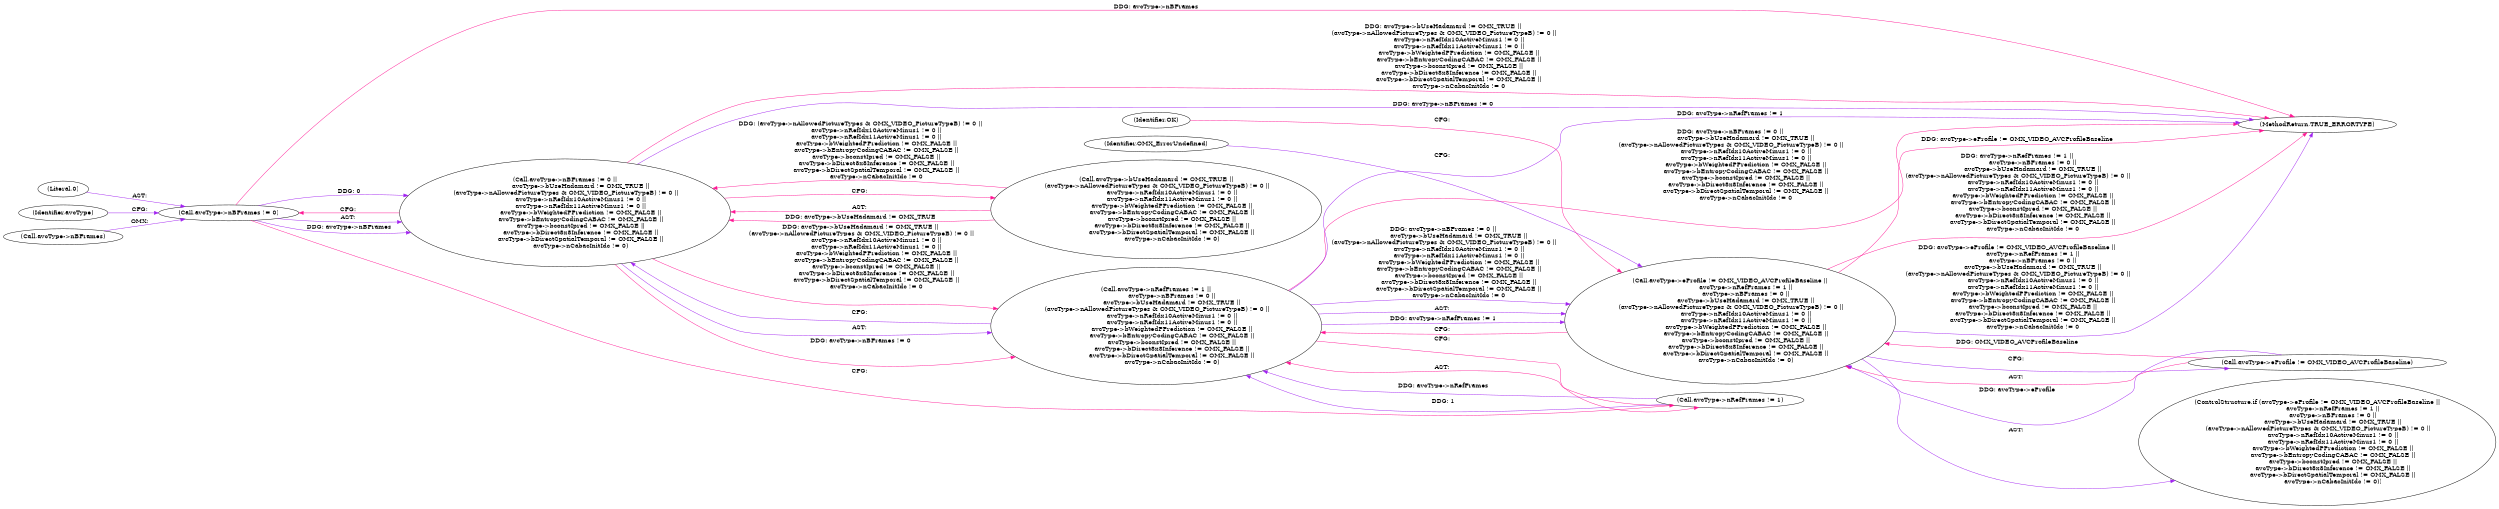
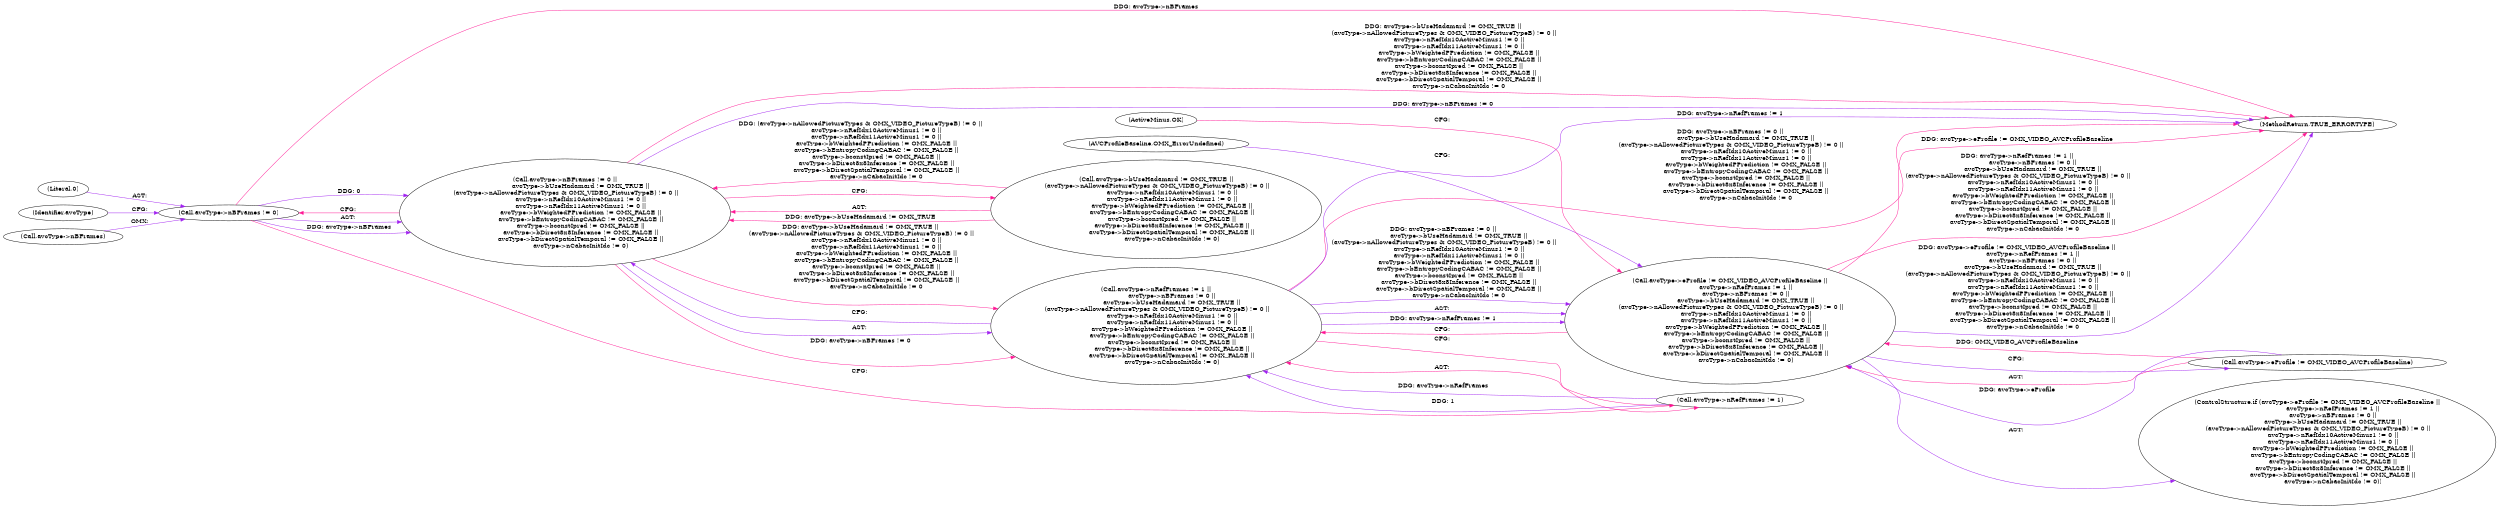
(1156, 120) -> (1156, 120)
(1156, 144) -> (1156, 144)
